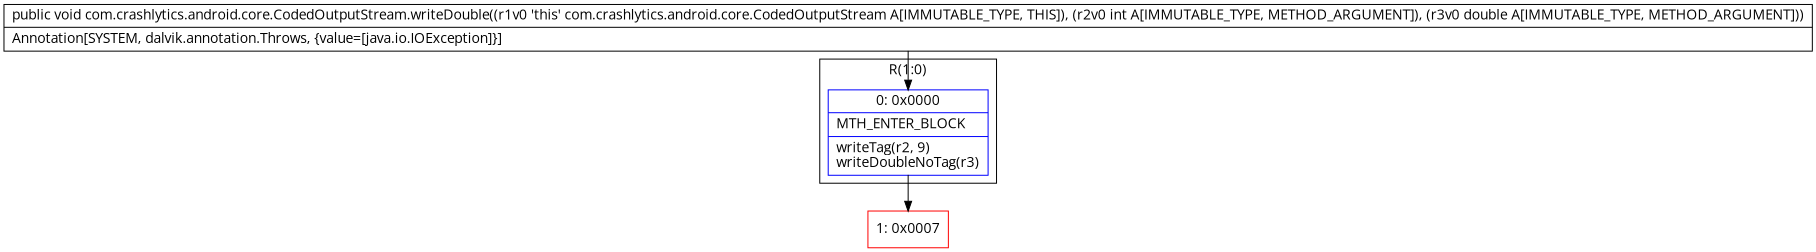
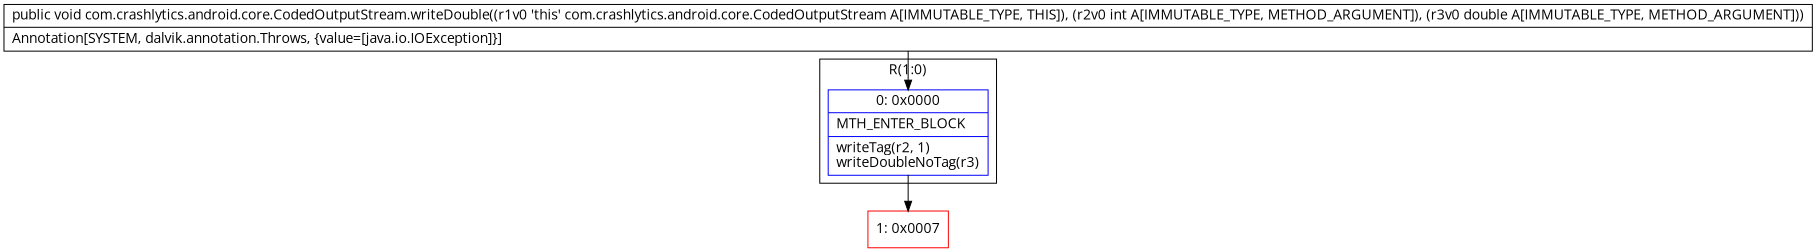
(883, 148) -> (883, 148)
